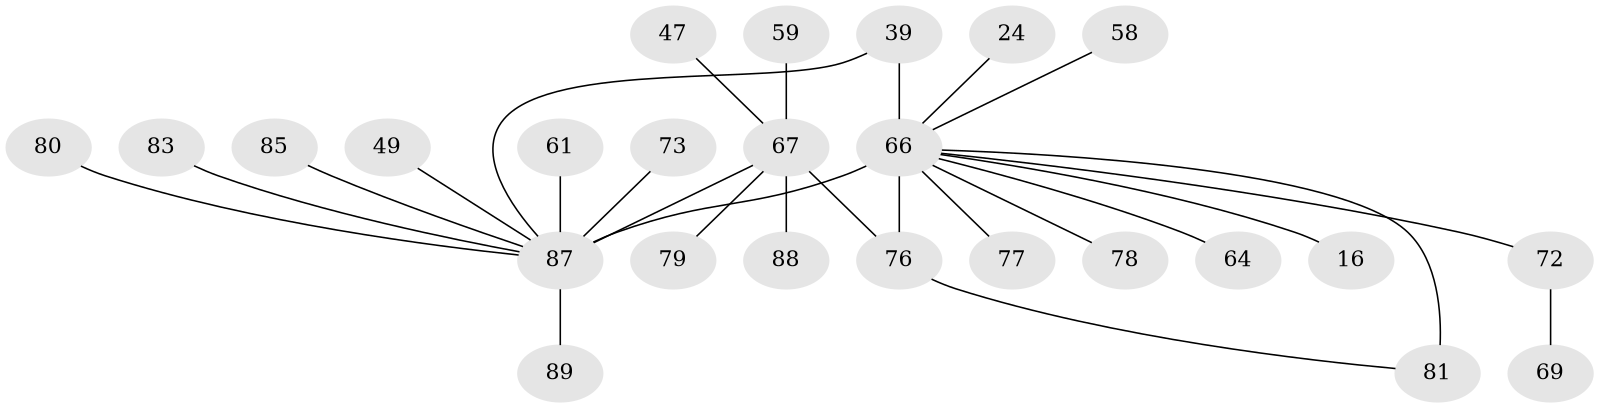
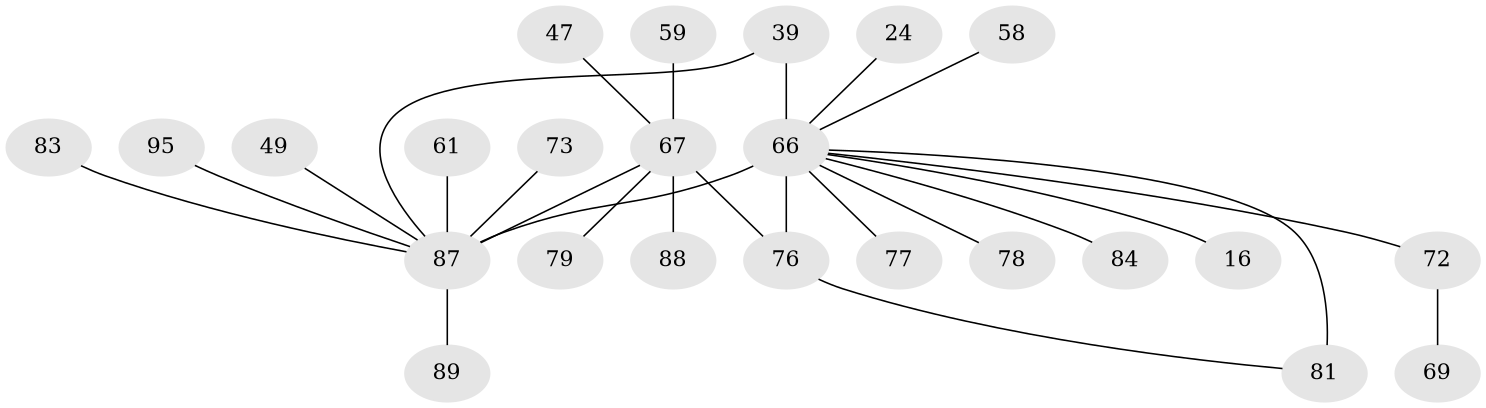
(49, 148) -> none
(275, 148) -> (162, 148)
(1238, 261) -> (1125, 261)
